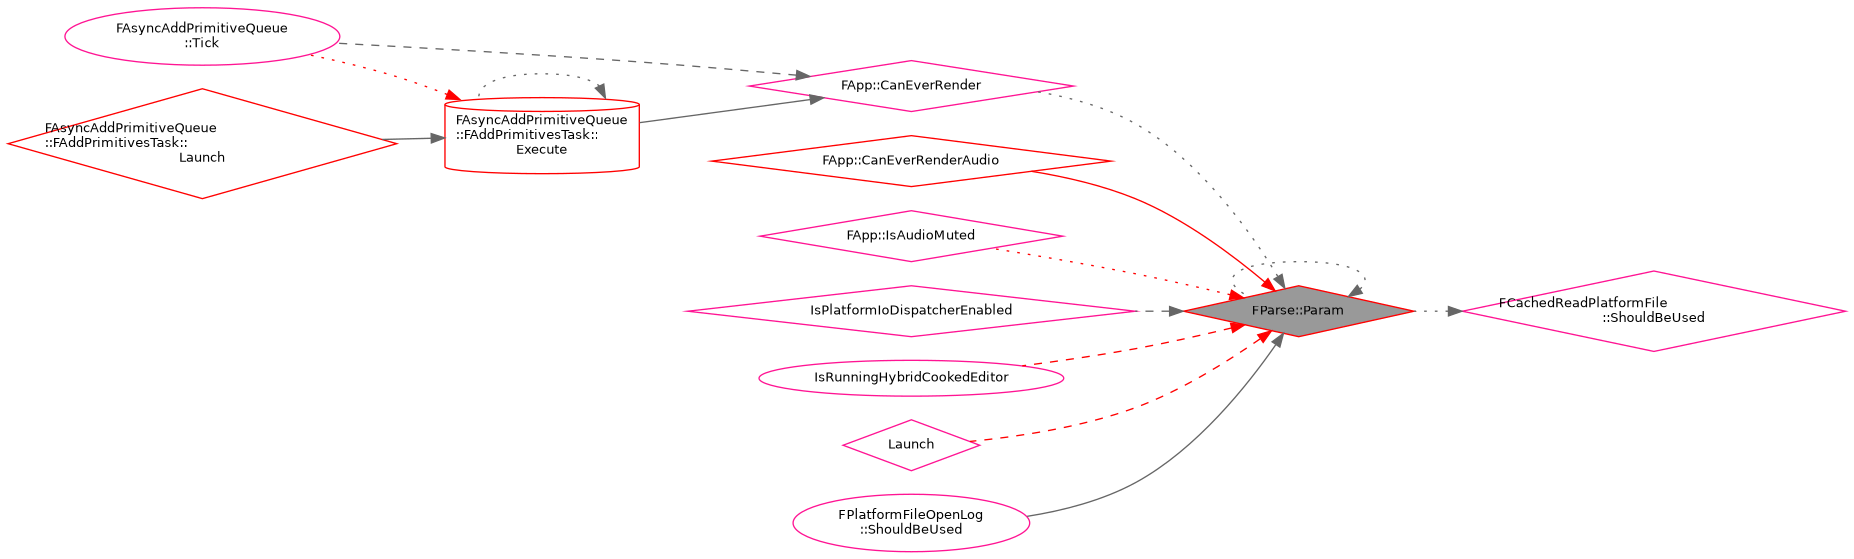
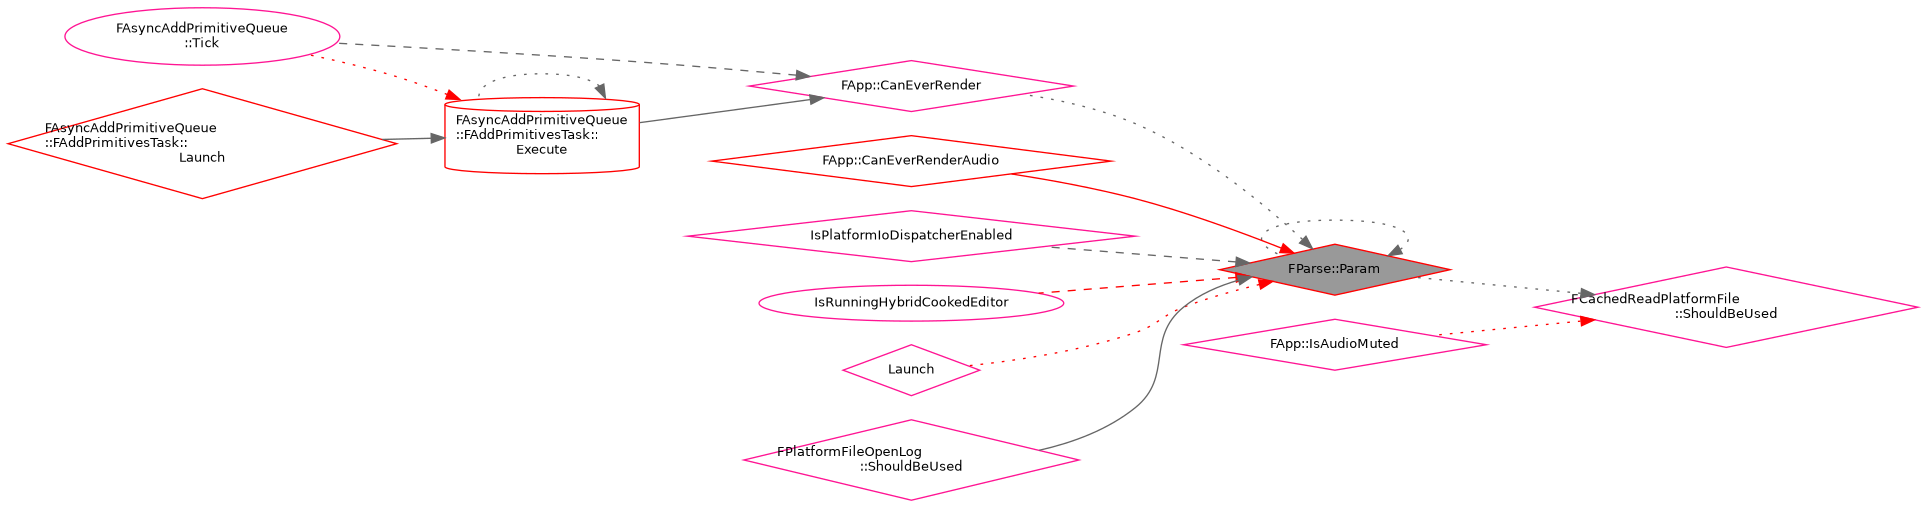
(1111, 269) -> (1506, 328)
(1123, 412) -> (1118, 338)
(911, 523) -> (911, 460)
